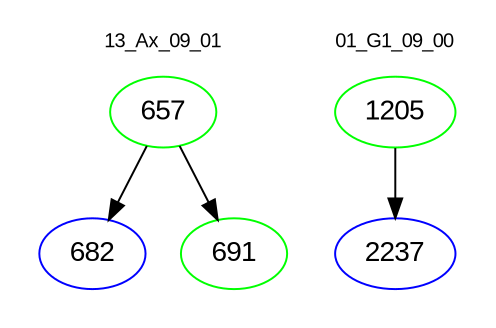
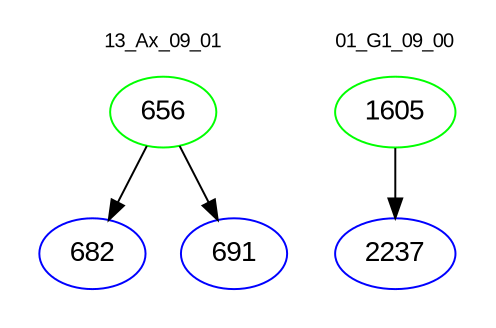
(163, 112) -> (163, 112)
(395, 112) -> (395, 112)
(234, 254) -> (234, 254)
